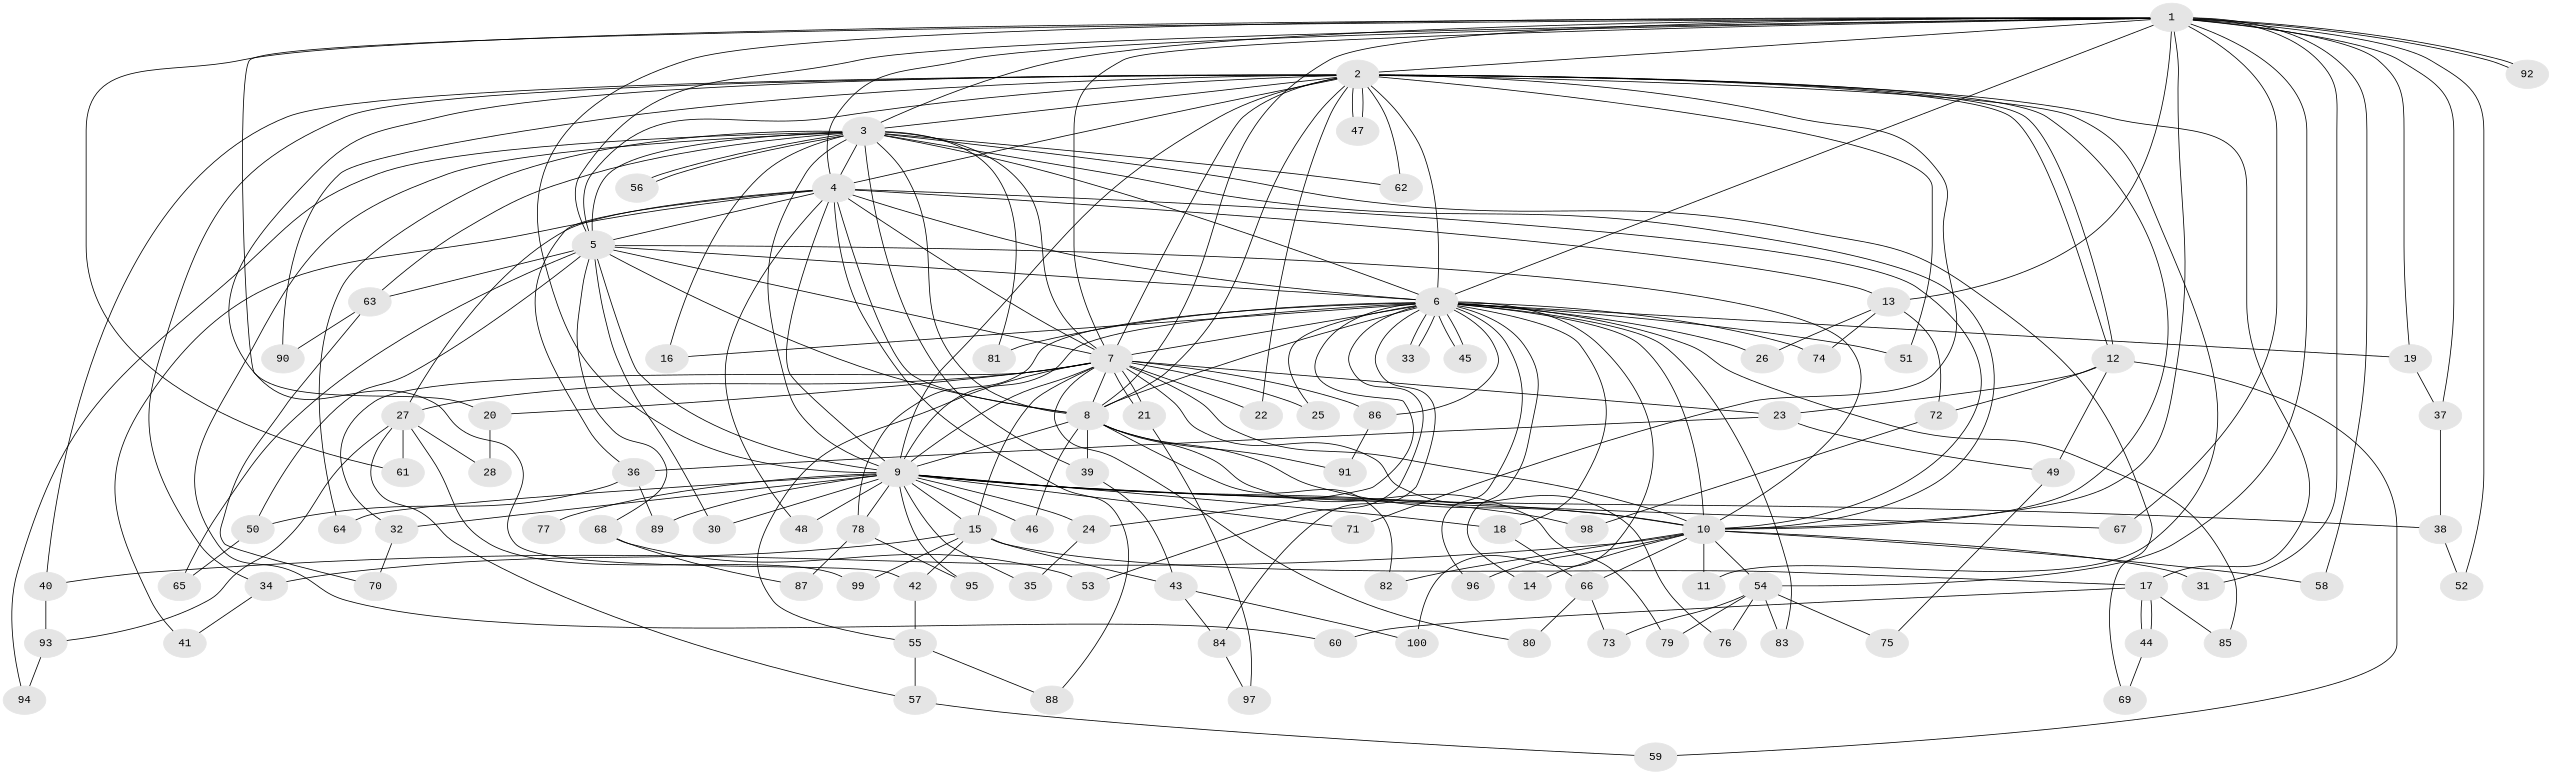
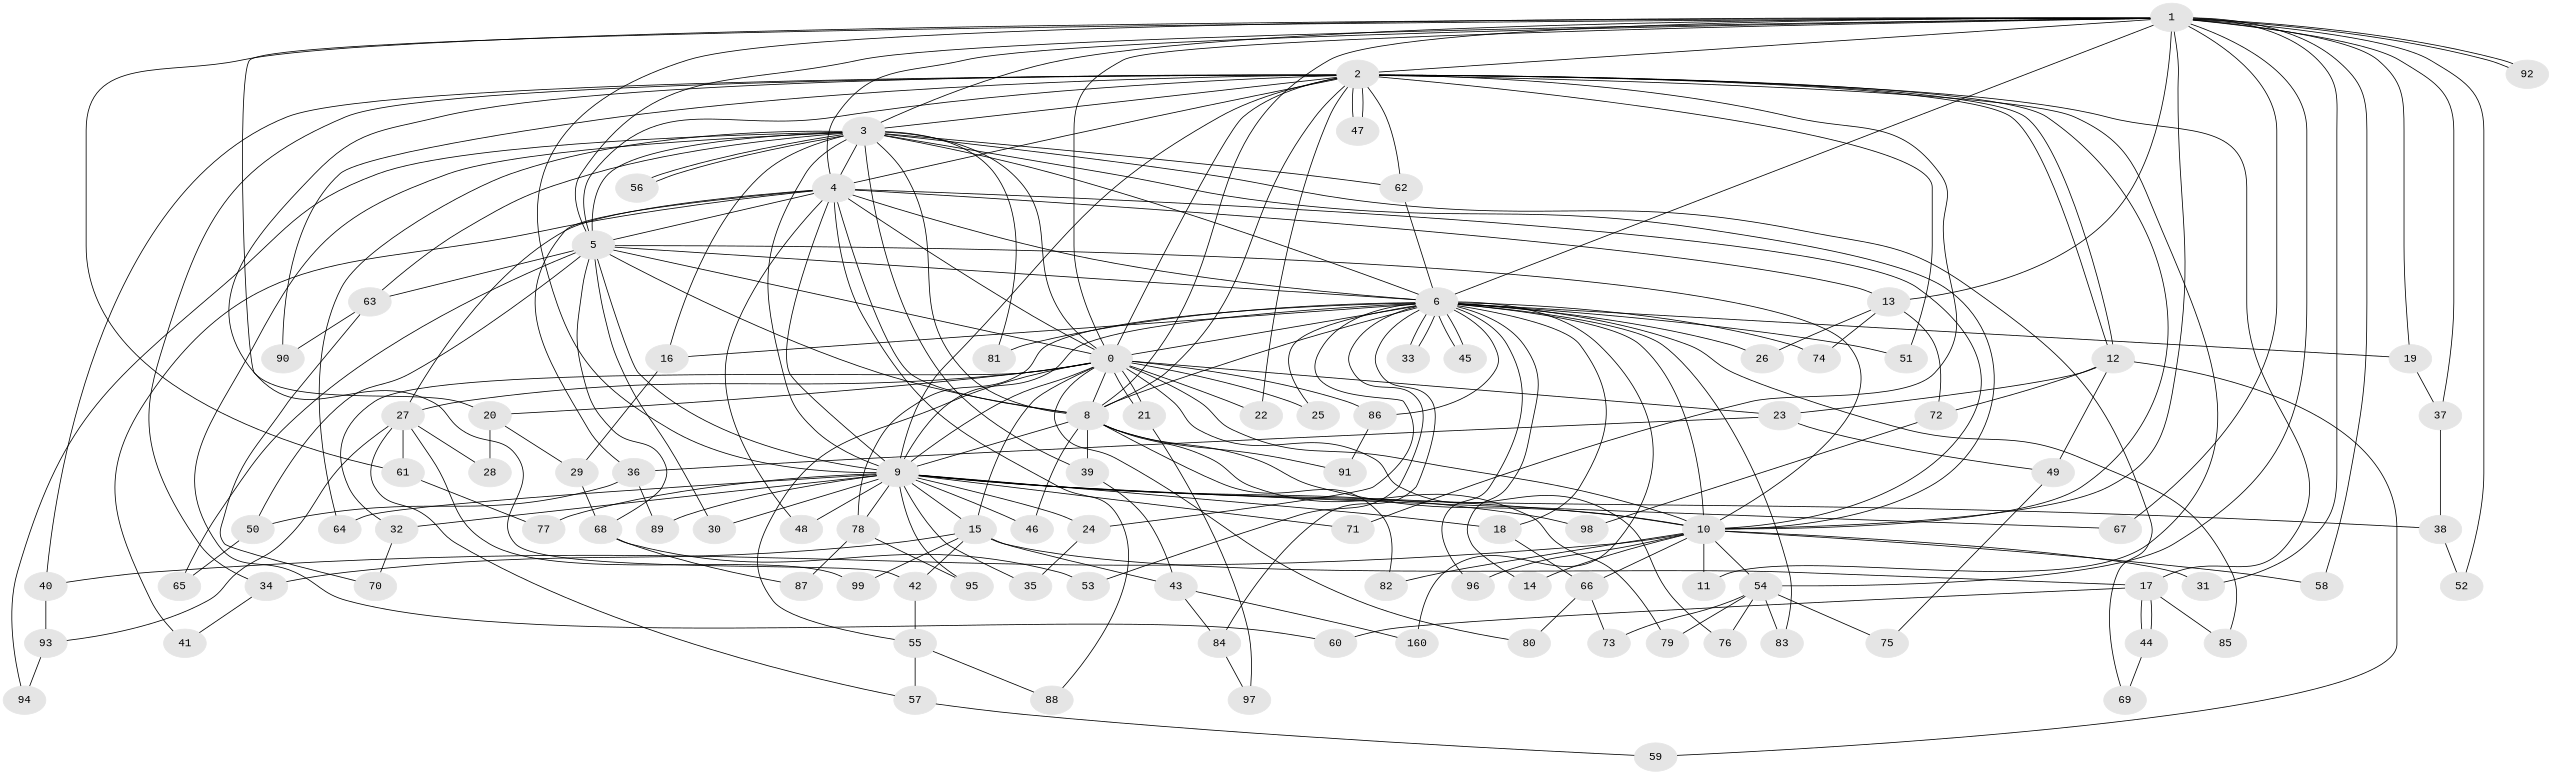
(1430, 177) -> (1419, 245)
(1111, 359) -> (1111, 359)
none -> (577, 473)
none -> (466, 498)
(1417, 643) -> (1417, 643)
